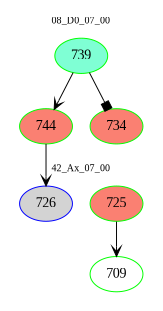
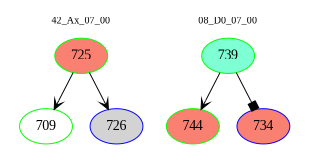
(117, 126) -> (263, 126)
(46, 166) -> (97, 87)
